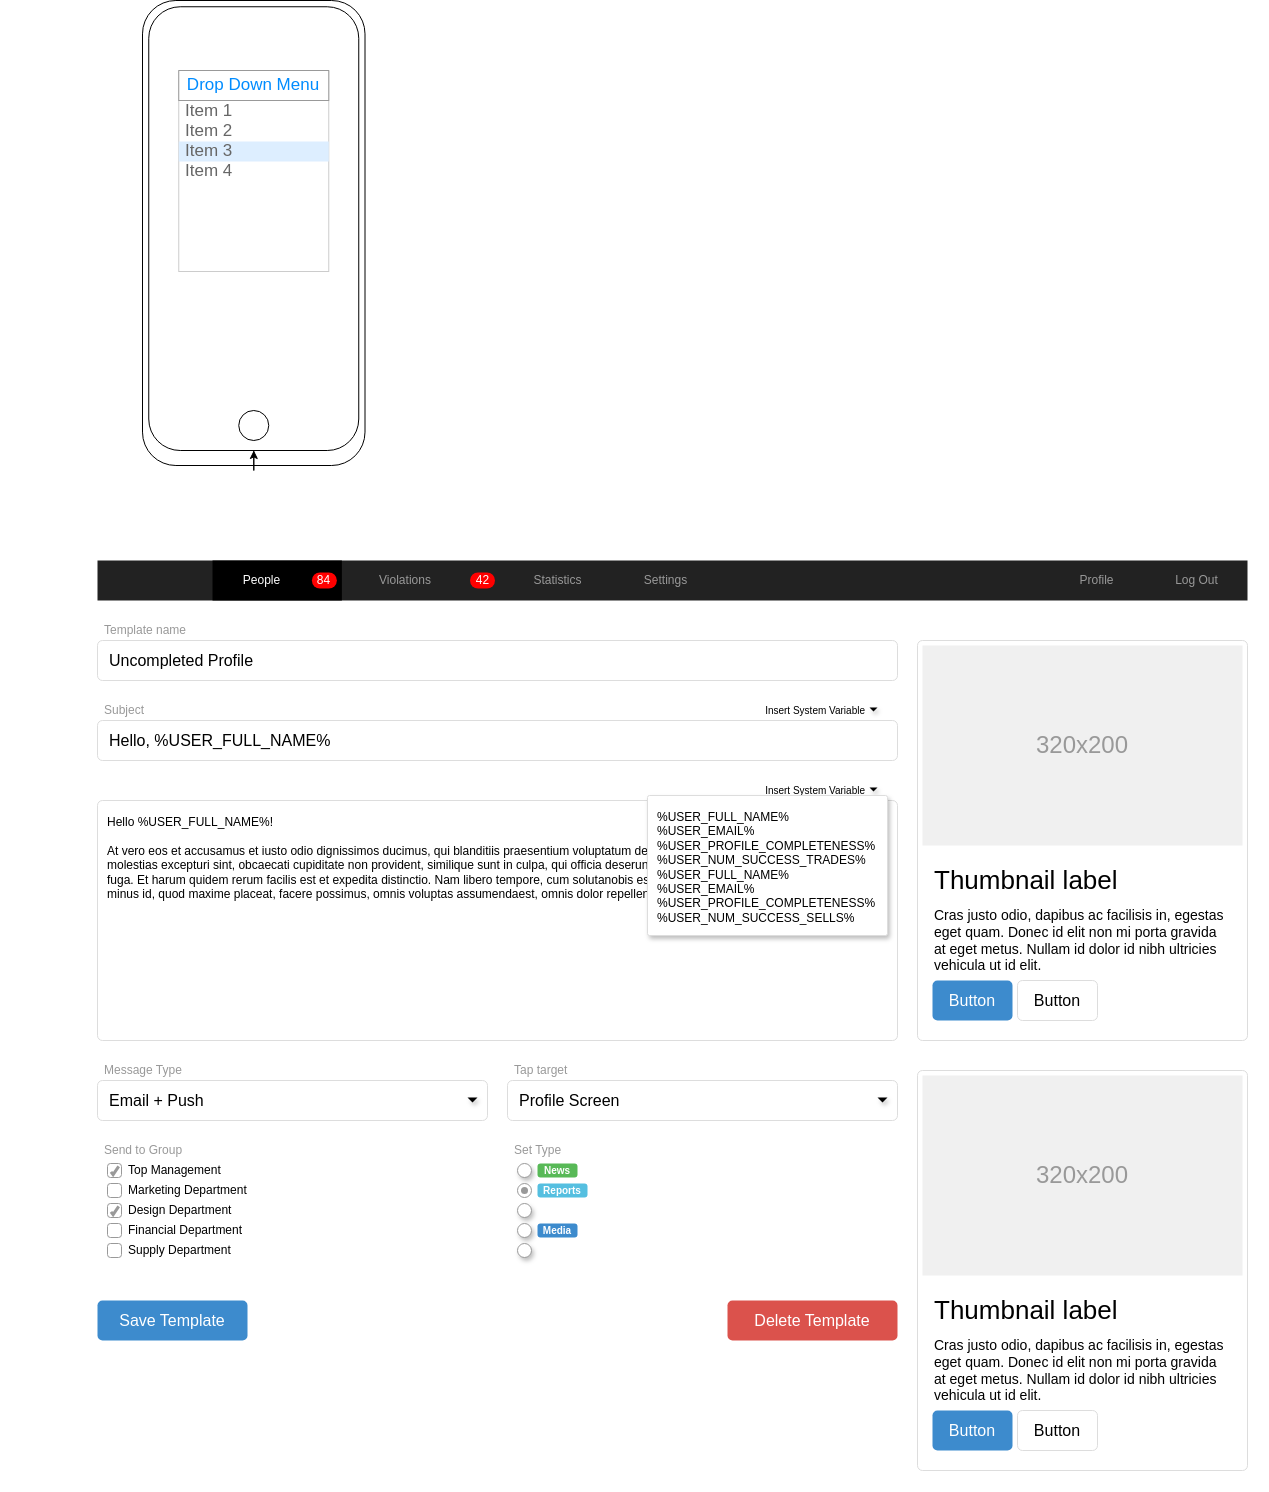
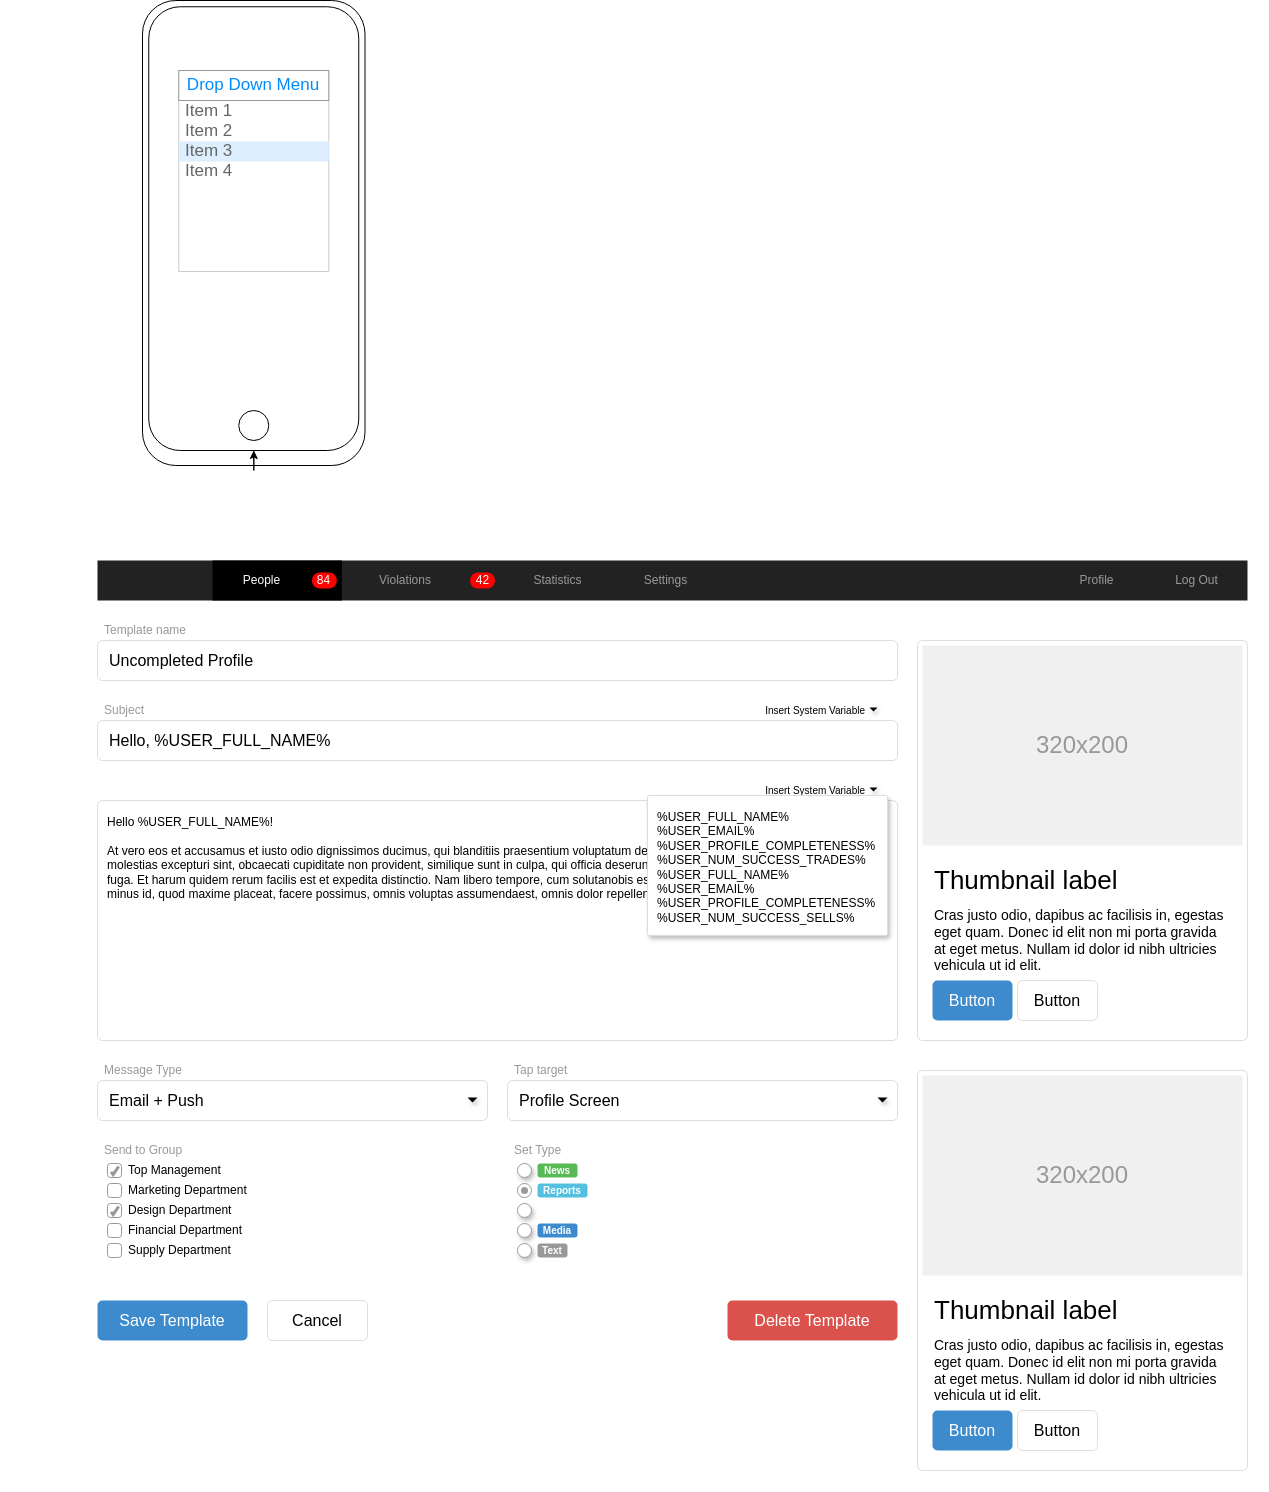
none -> (553, 1251)
none -> (318, 1321)
